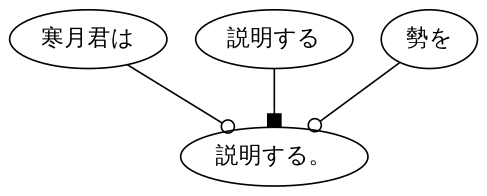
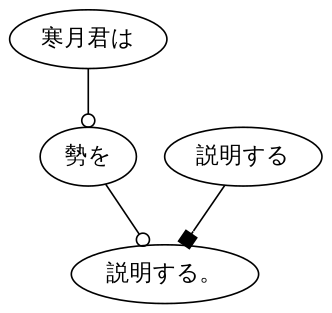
(175, 94) -> (88, 92)
